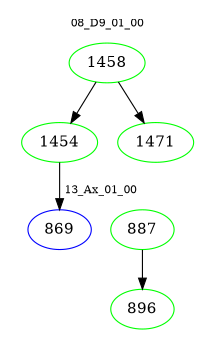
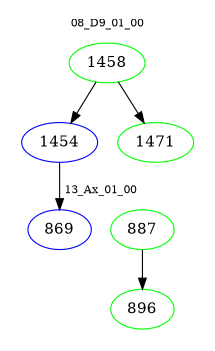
(60, 142) -> (60, 142)
